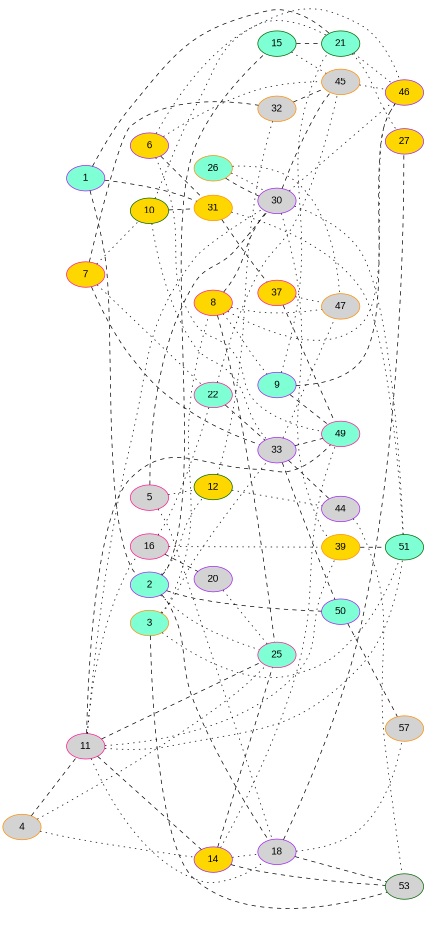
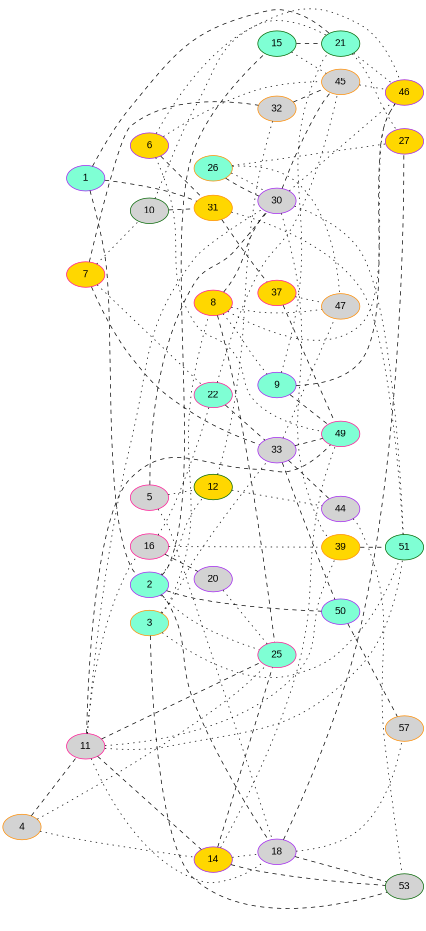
none -> (309, 155)
(149, 211) -> (149, 211)
(192, 342) -> none
